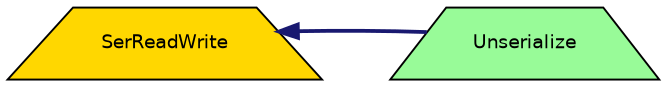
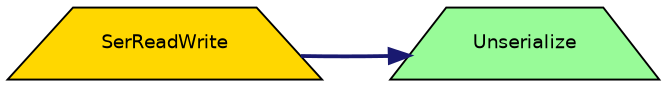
(363, 31) -> (345, 56)
